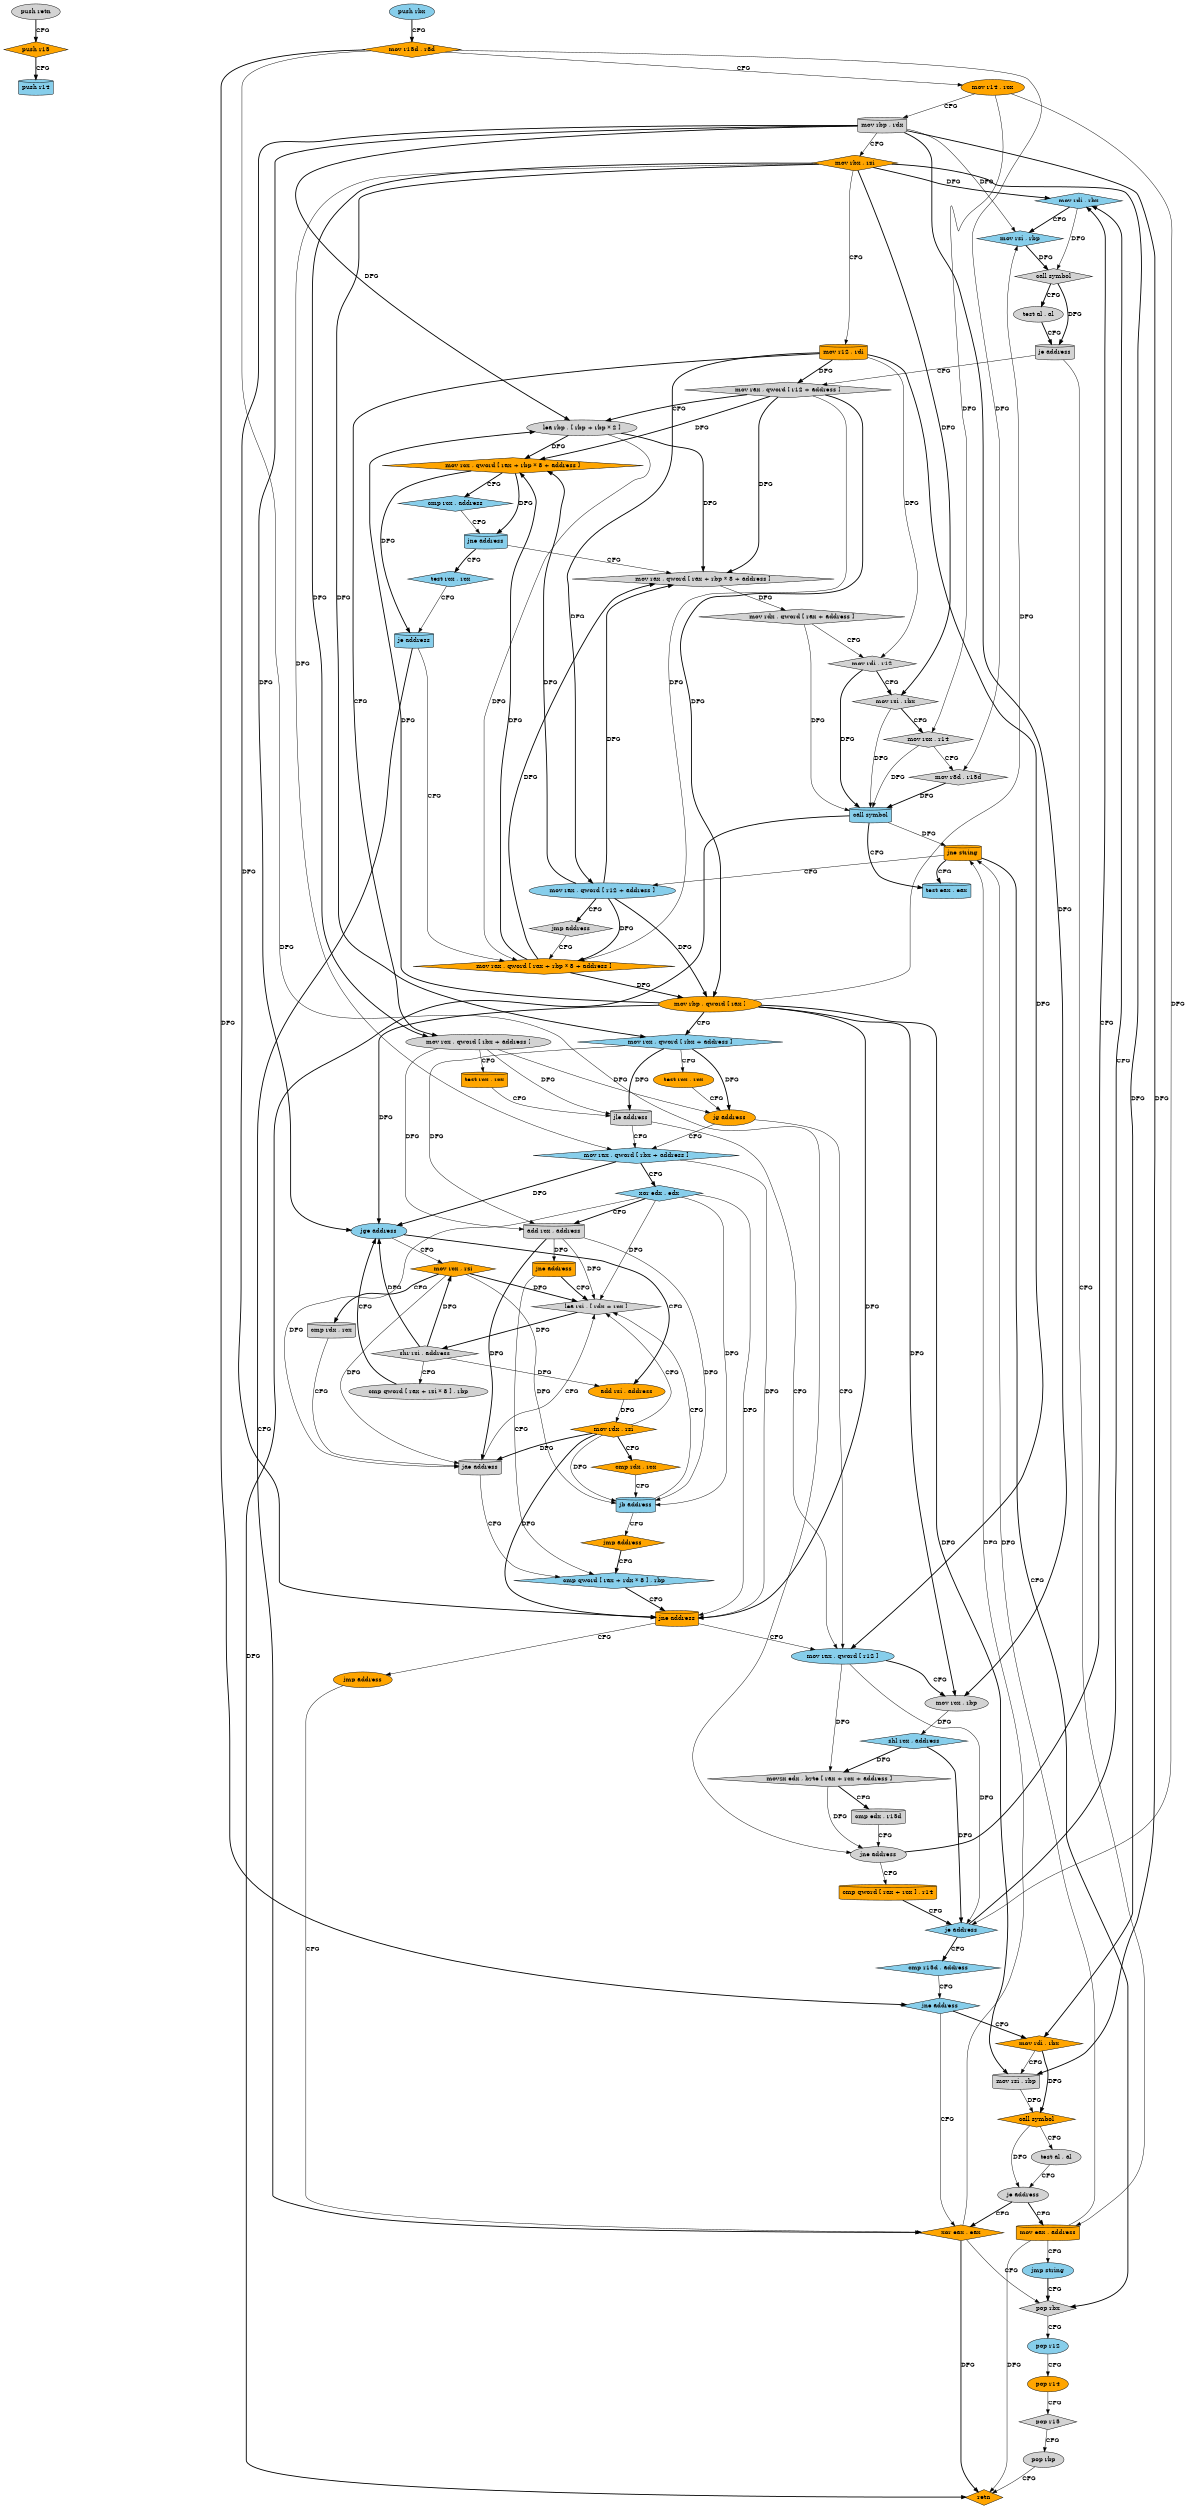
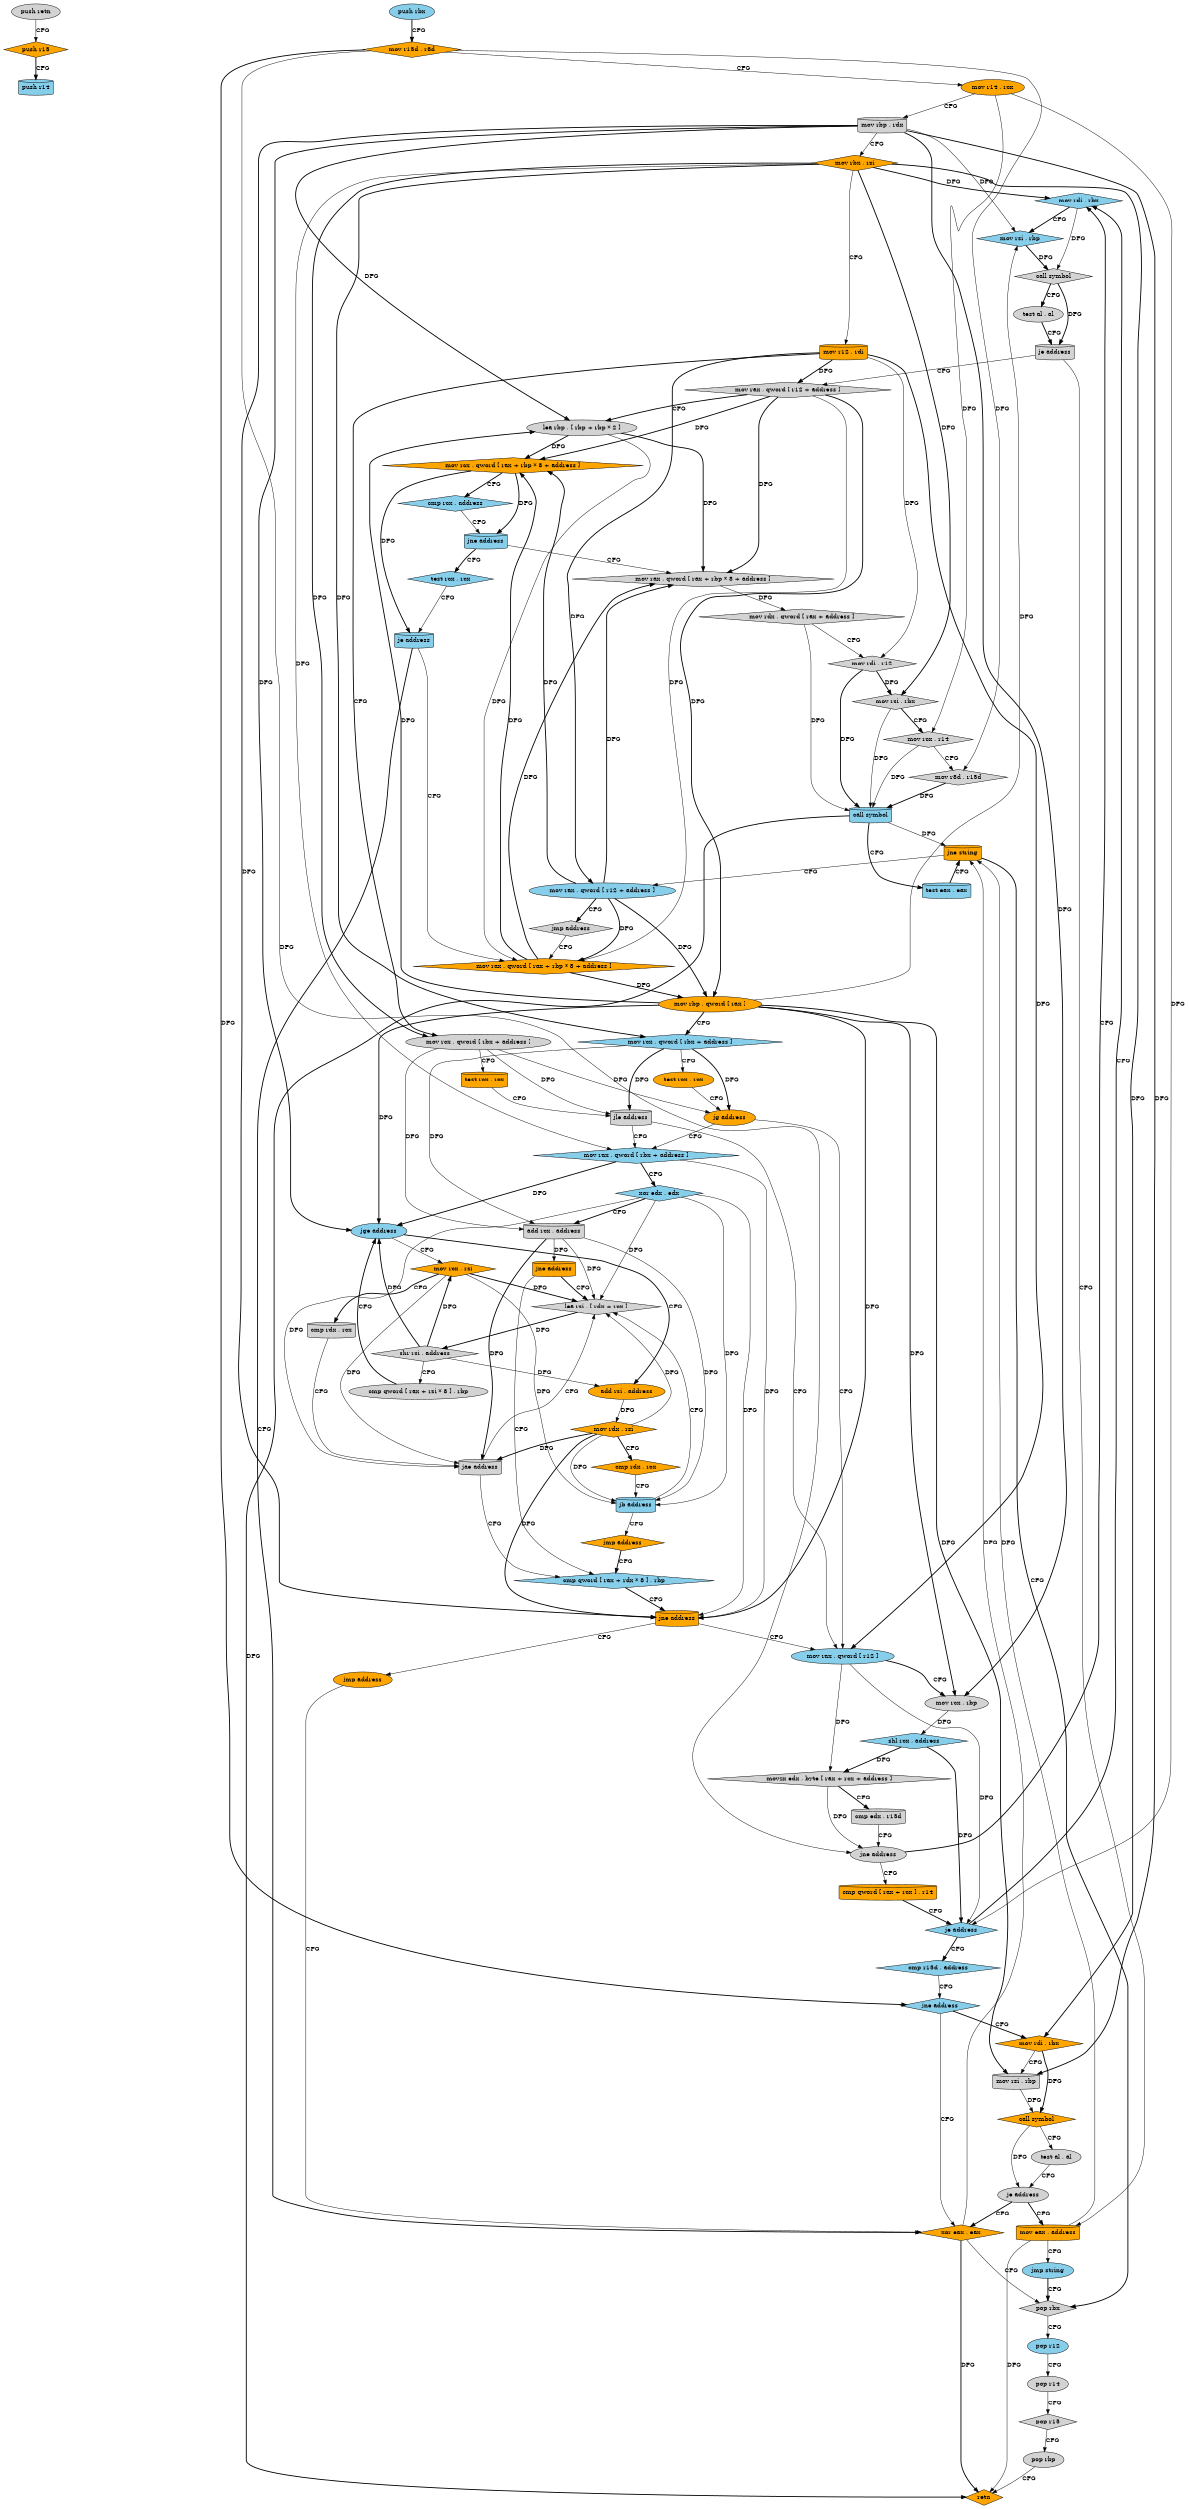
(36, 28) -> (36, 28)
(892, 683) -> (892, 683)
(938, 868) -> (954, 874)
(672, 1373) -> (672, 1373)
(1048, 2384) -> (1048, 2384)
